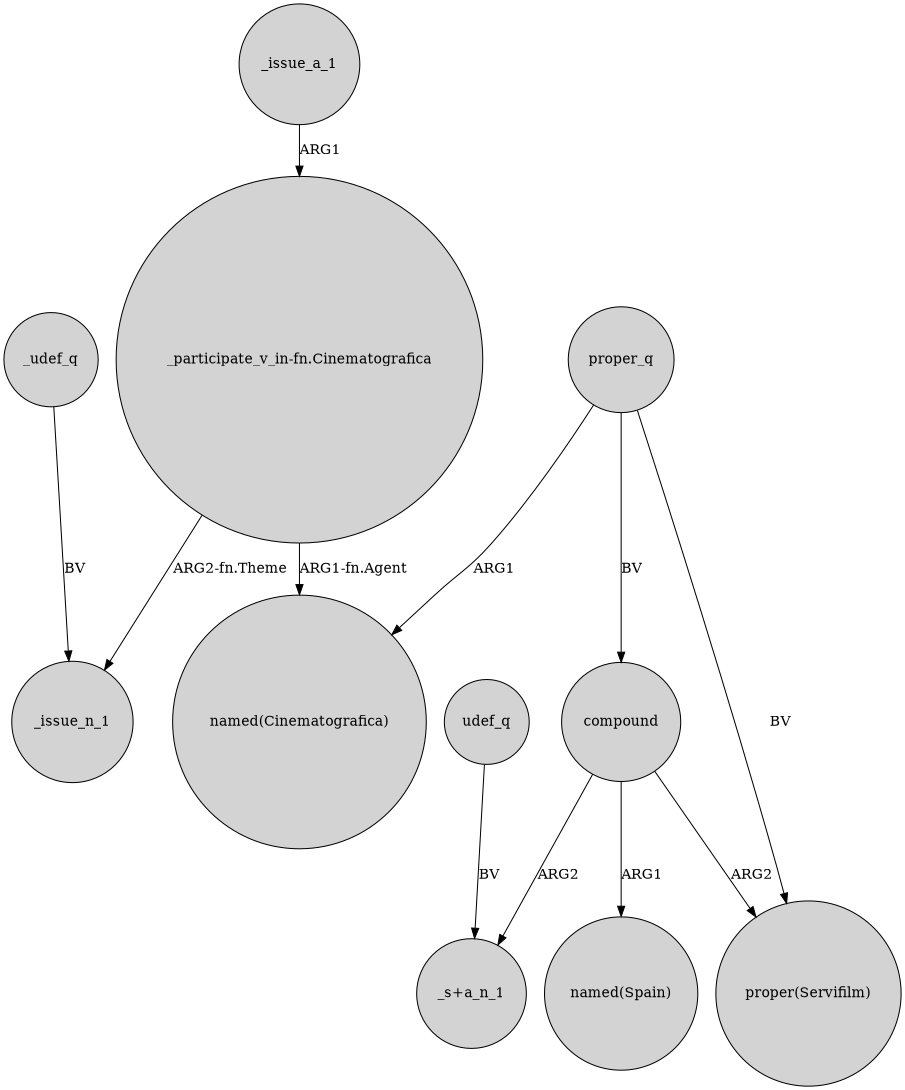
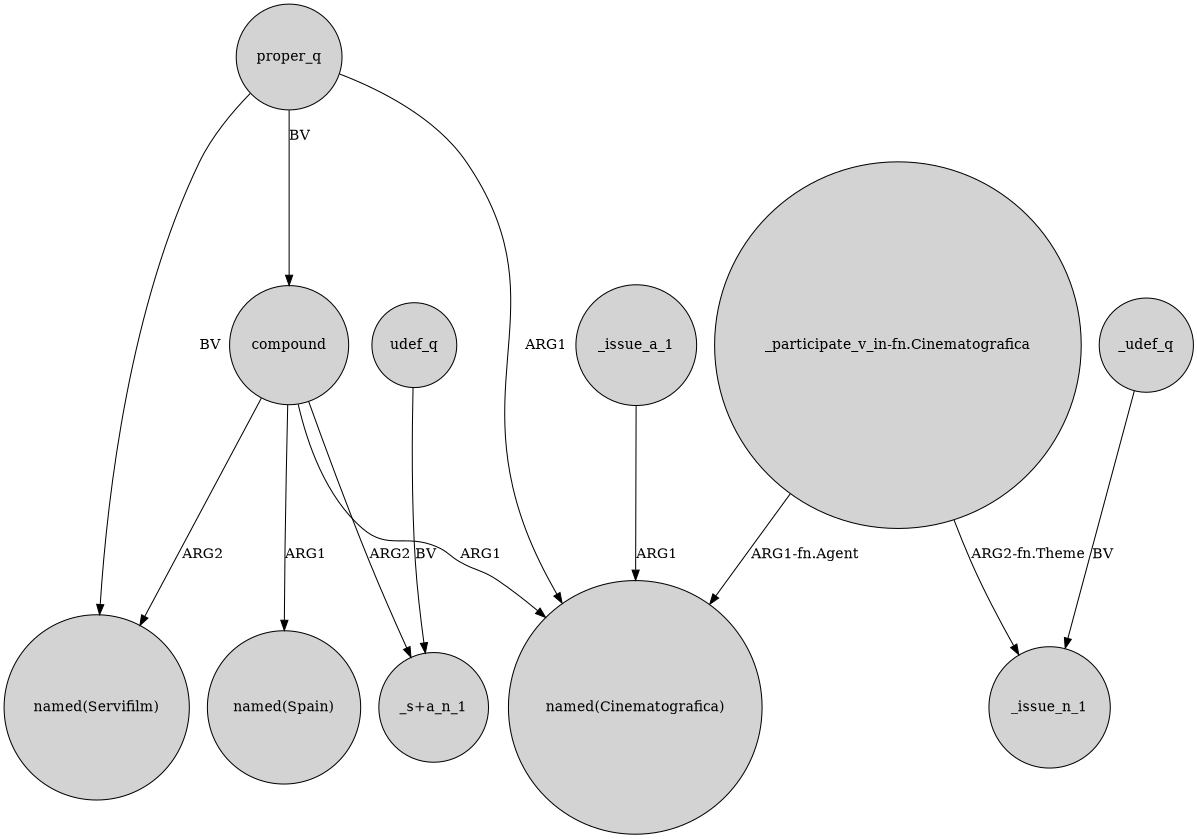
(299, 145) -> (636, 488)
none -> (388, 540)
(808, 994) -> (97, 707)
